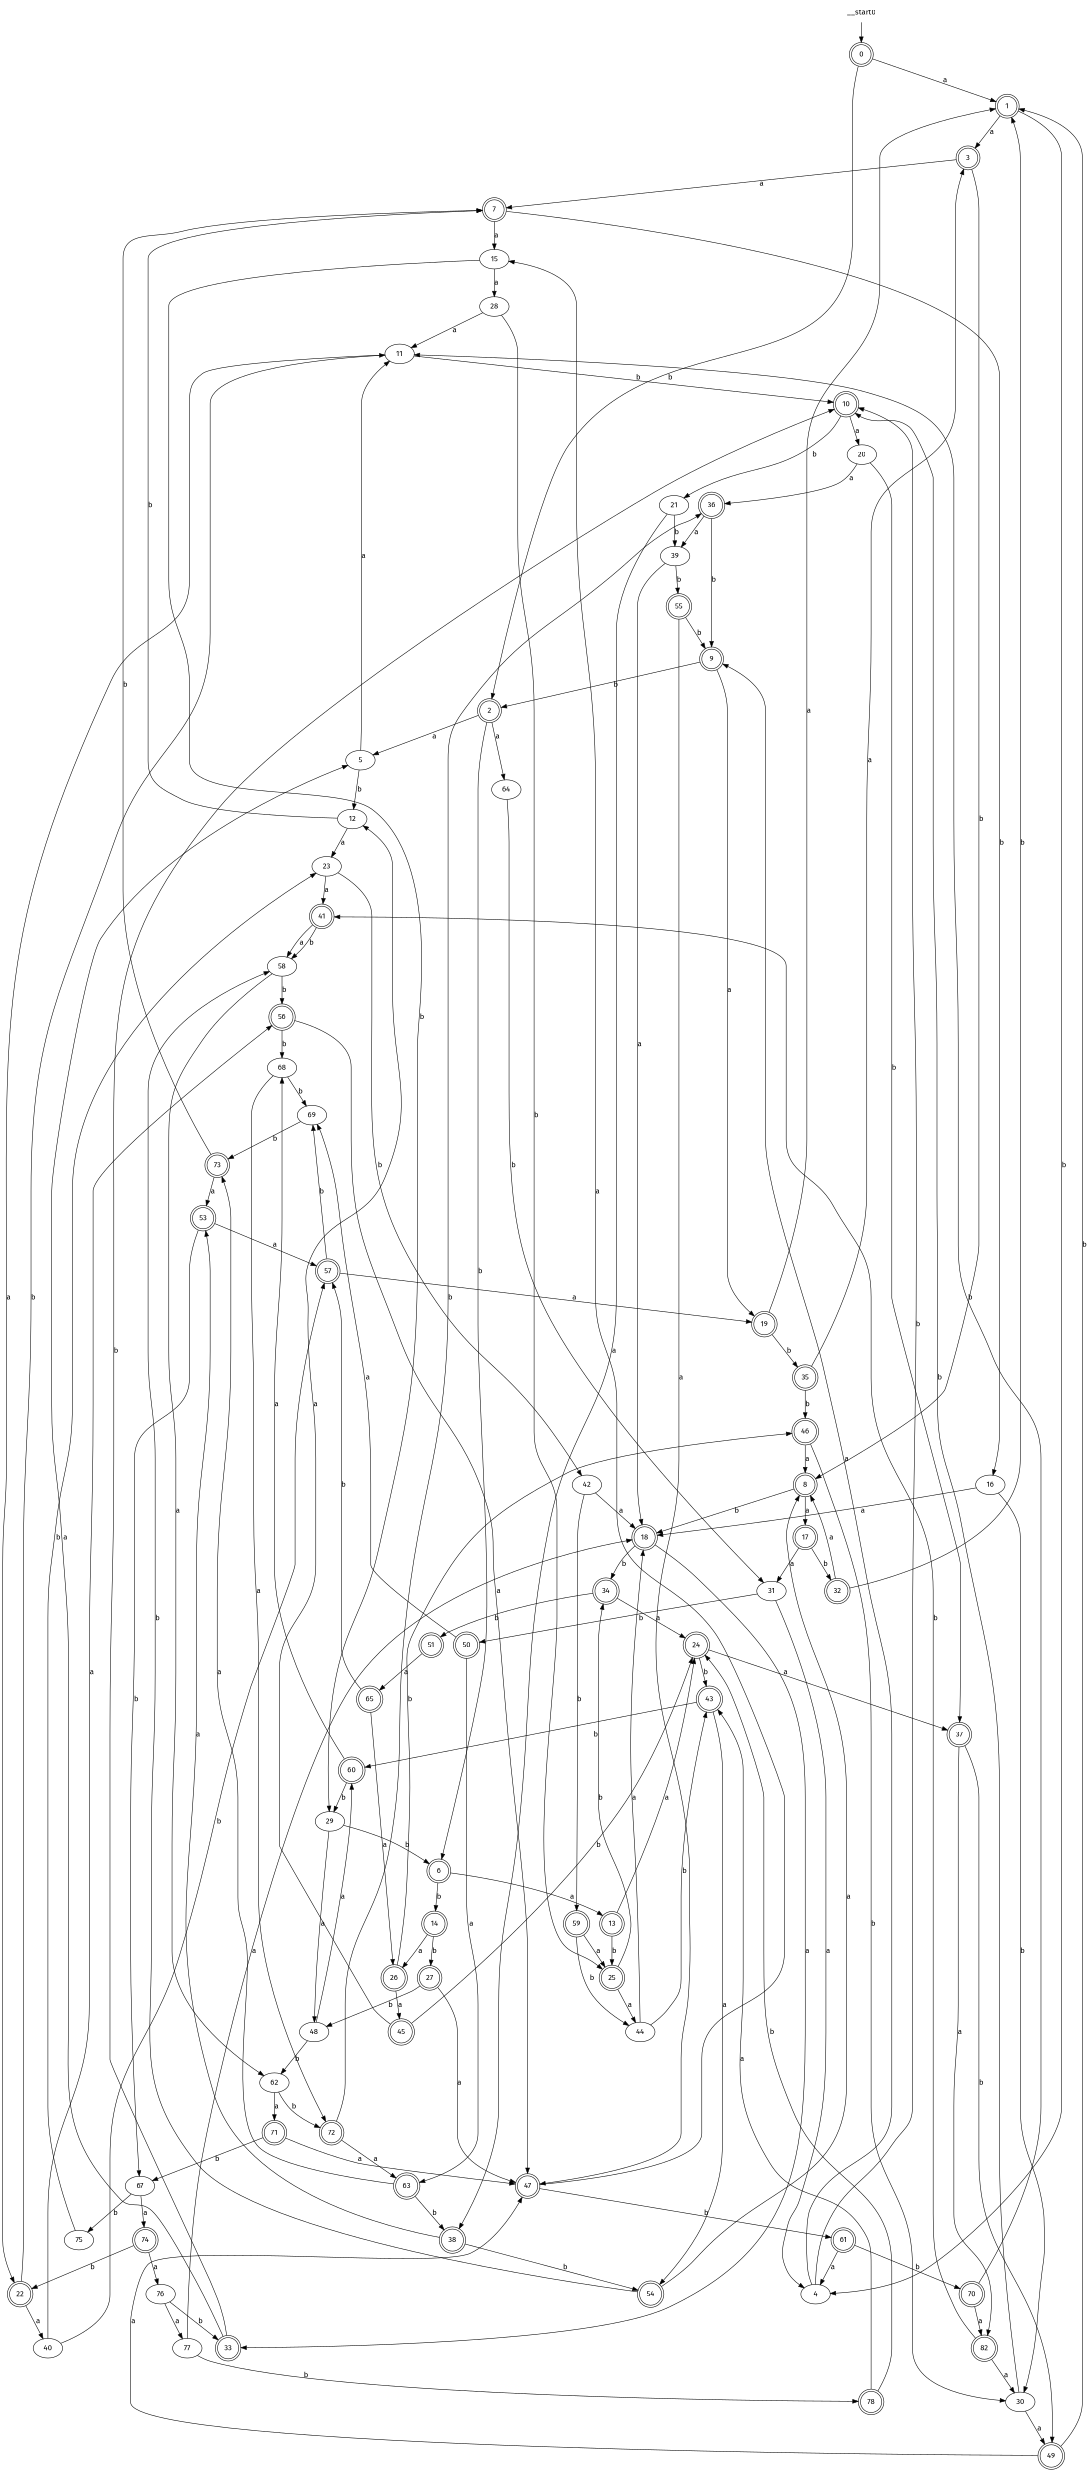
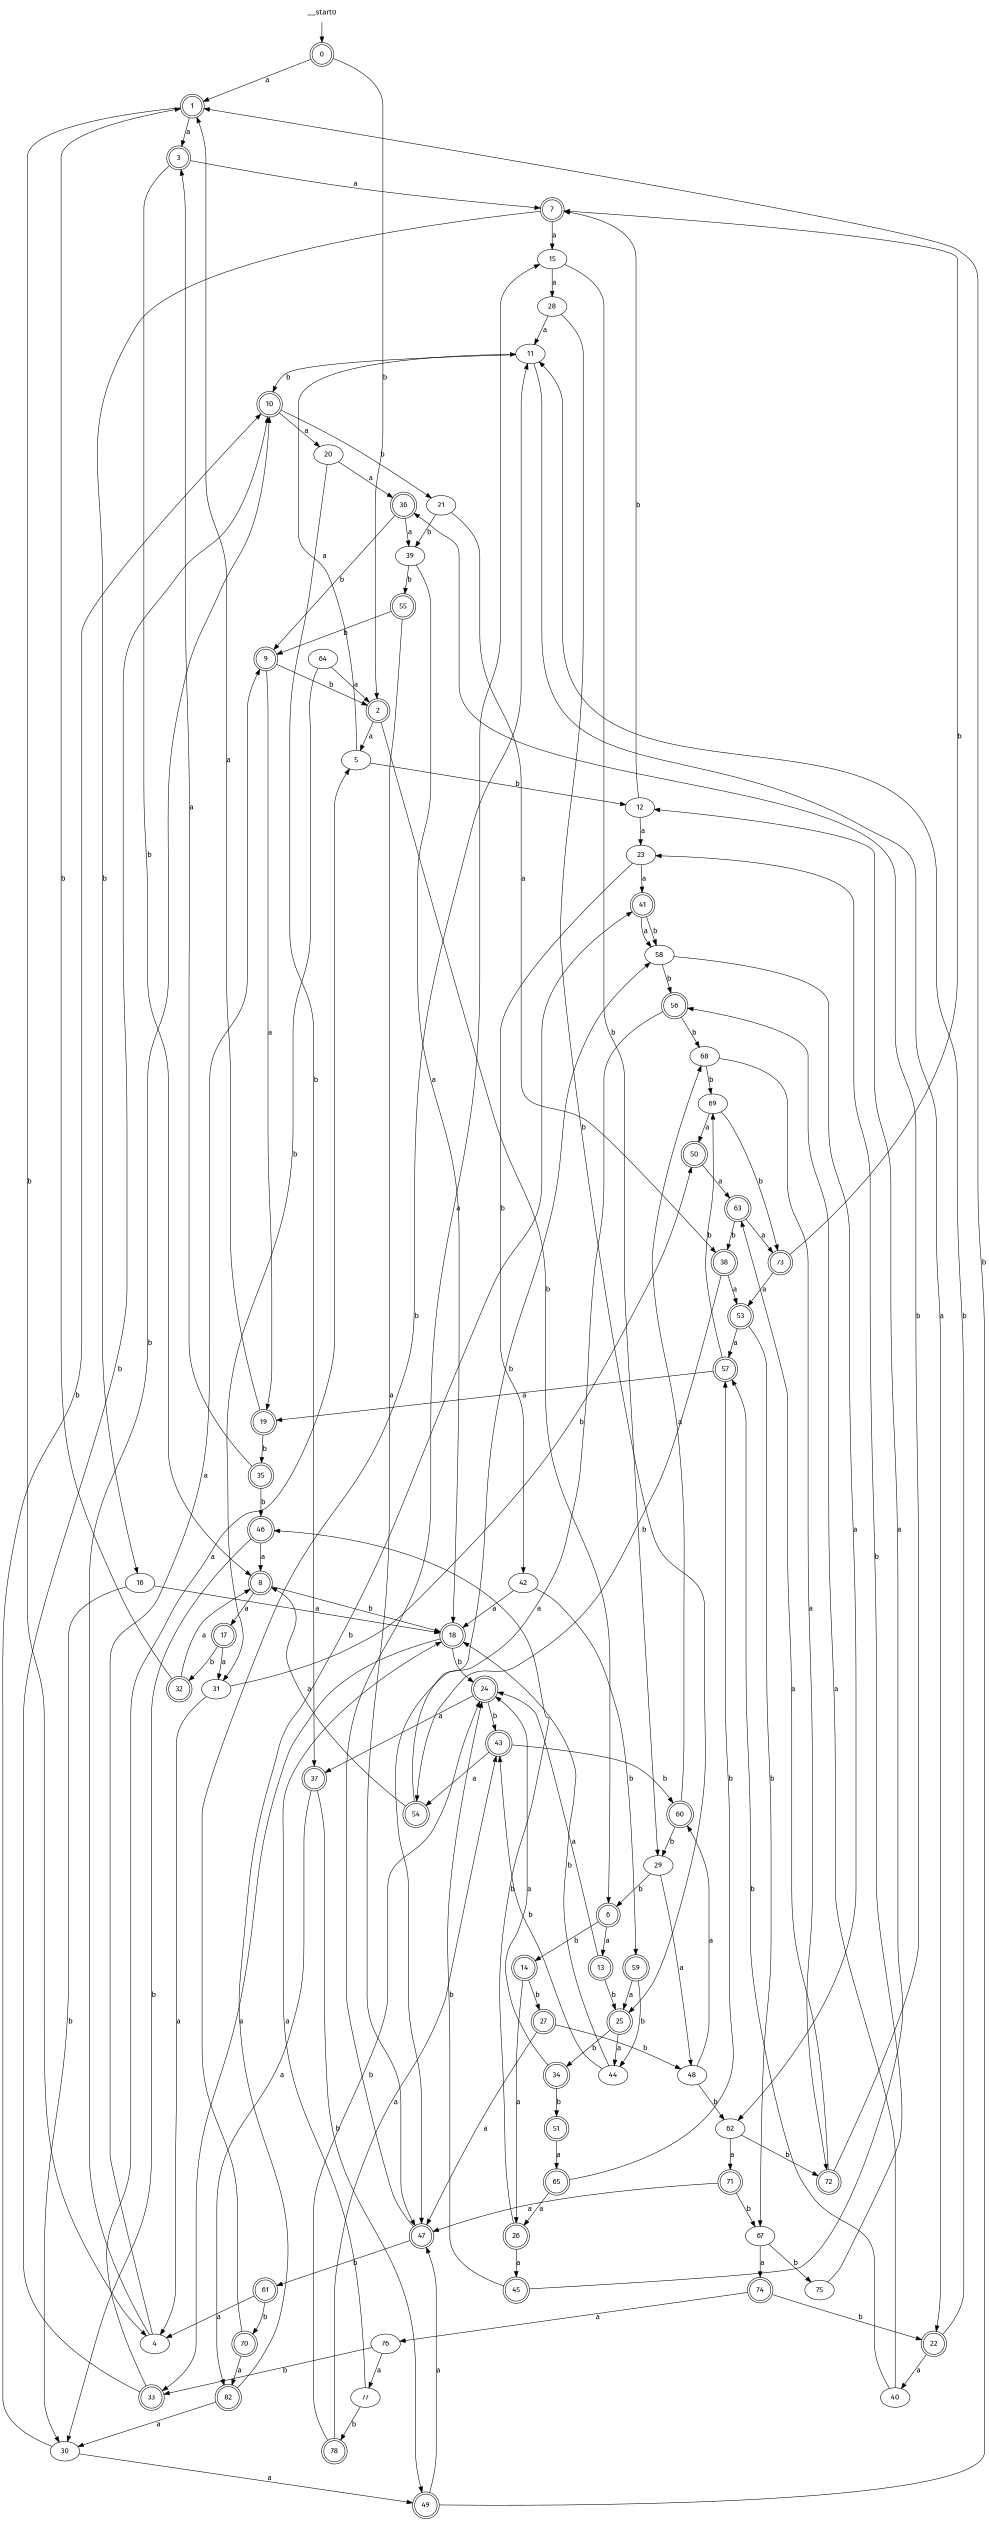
(498, 748) -> (348, 683)
(367, 1401) -> (705, 1125)
(623, 1559) -> (457, 1666)
(634, 1798) -> (570, 1865)
